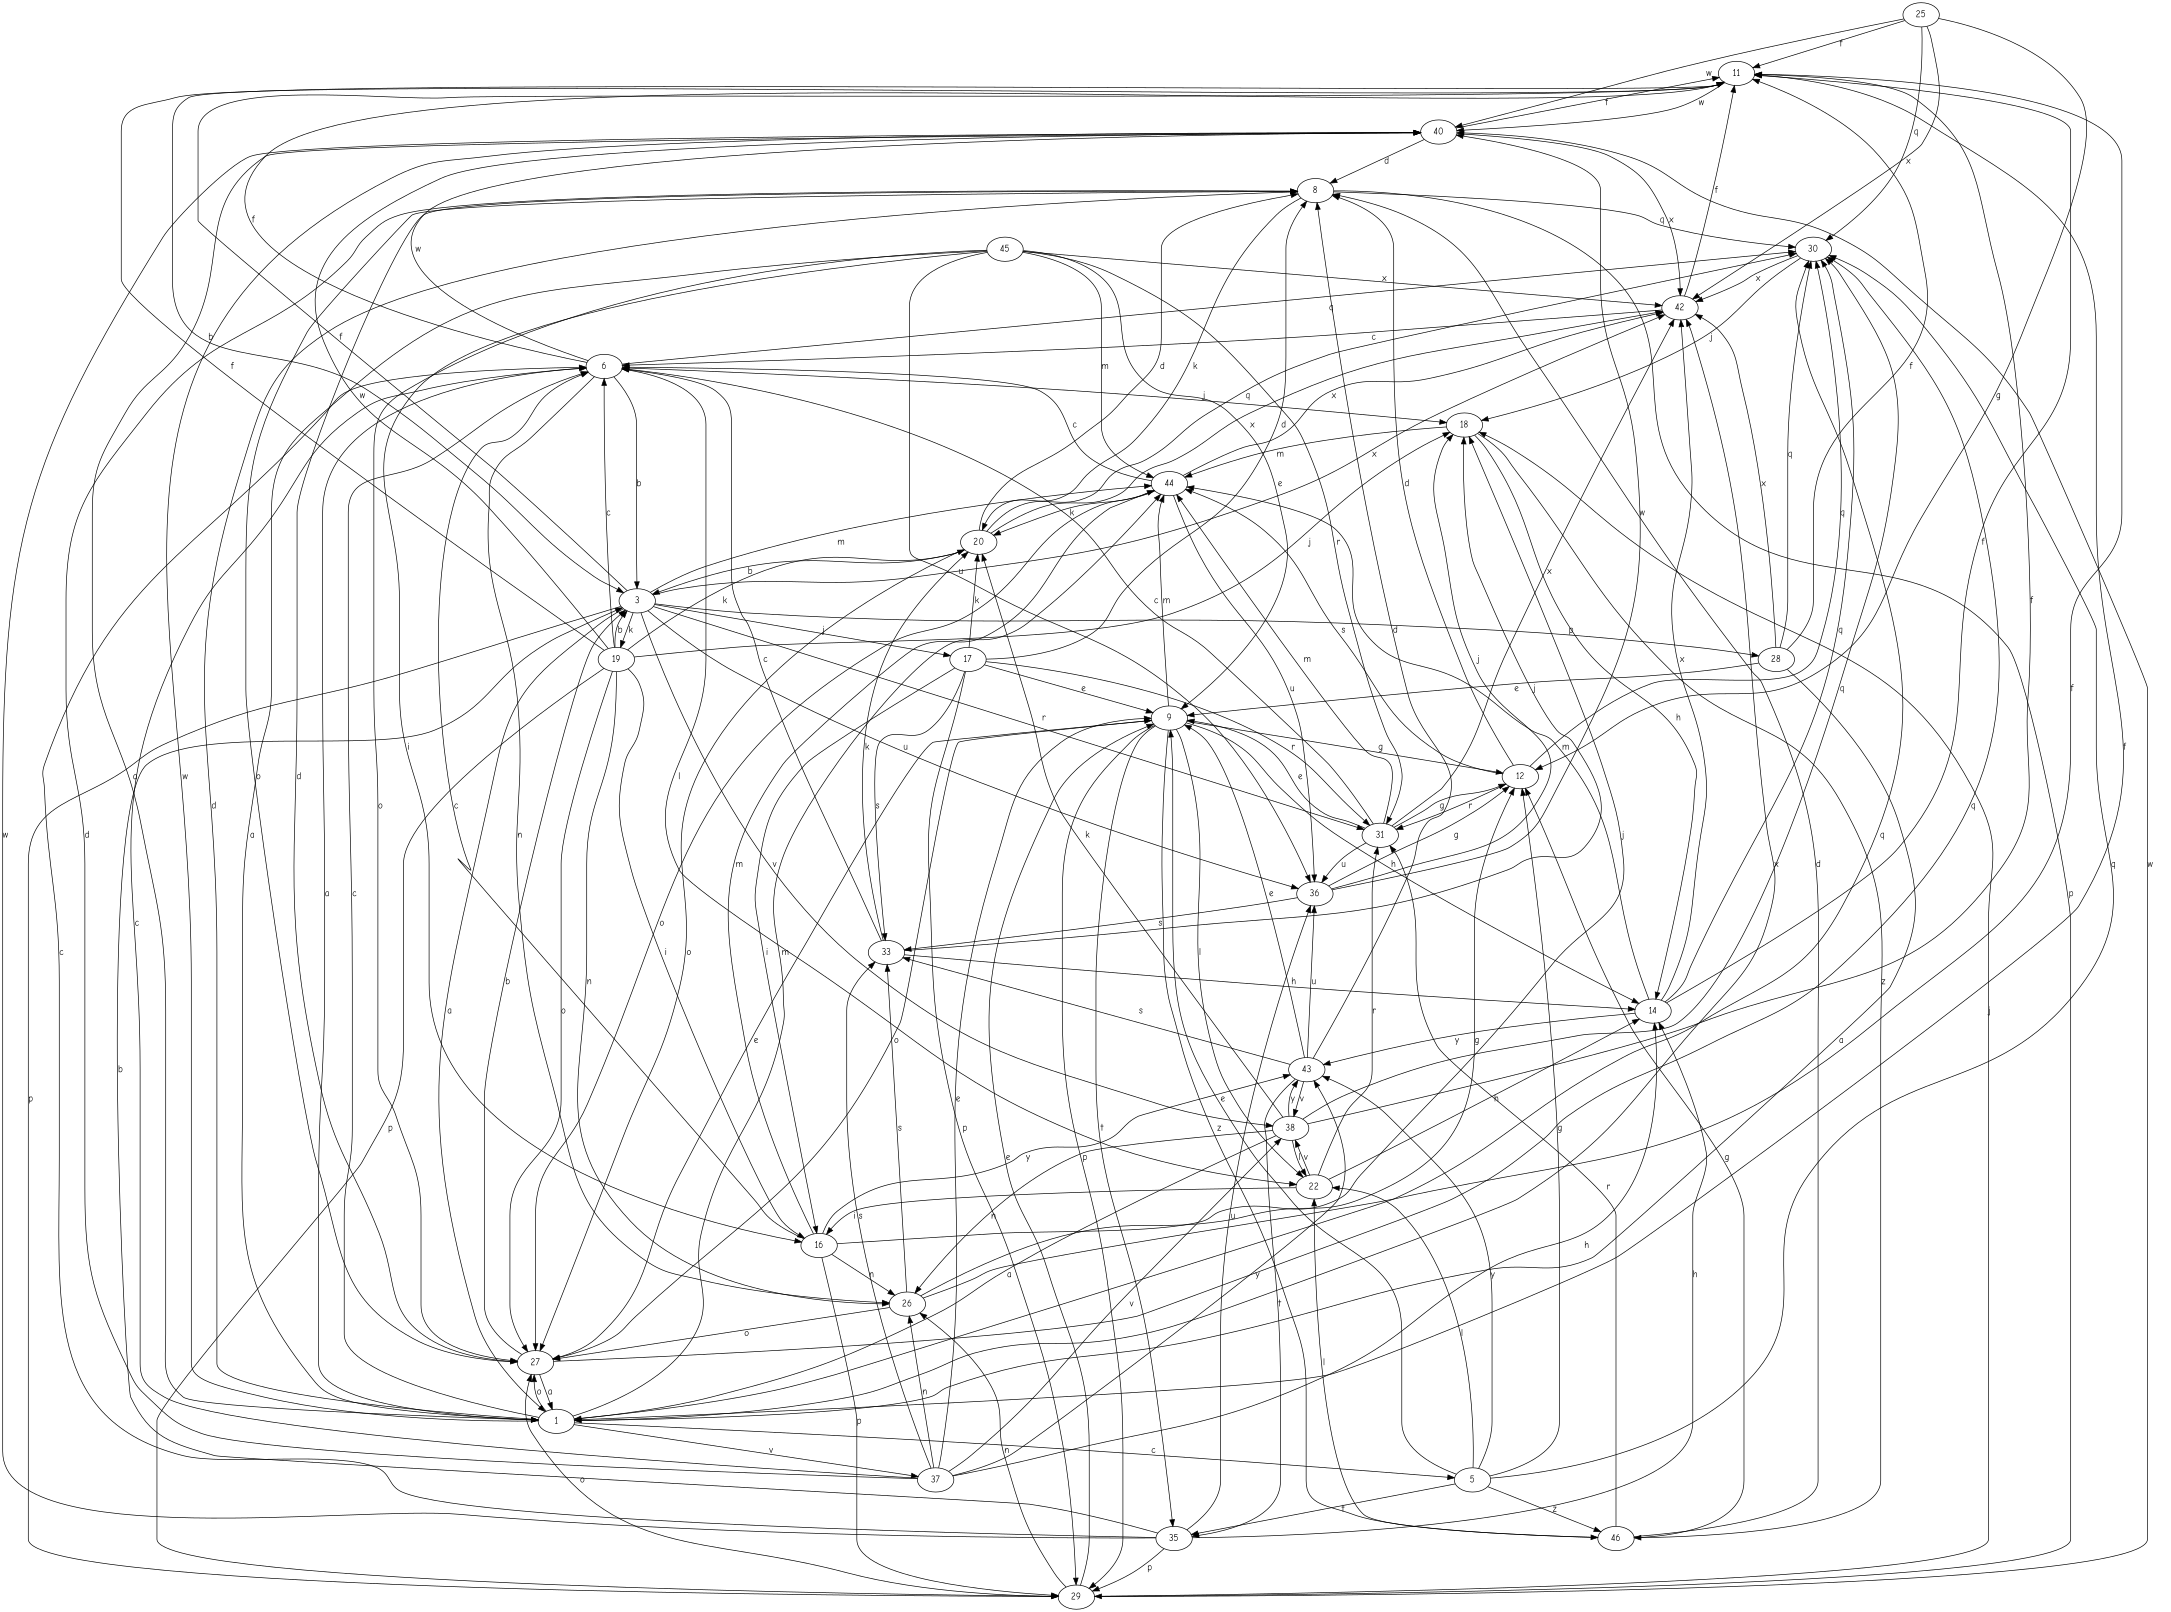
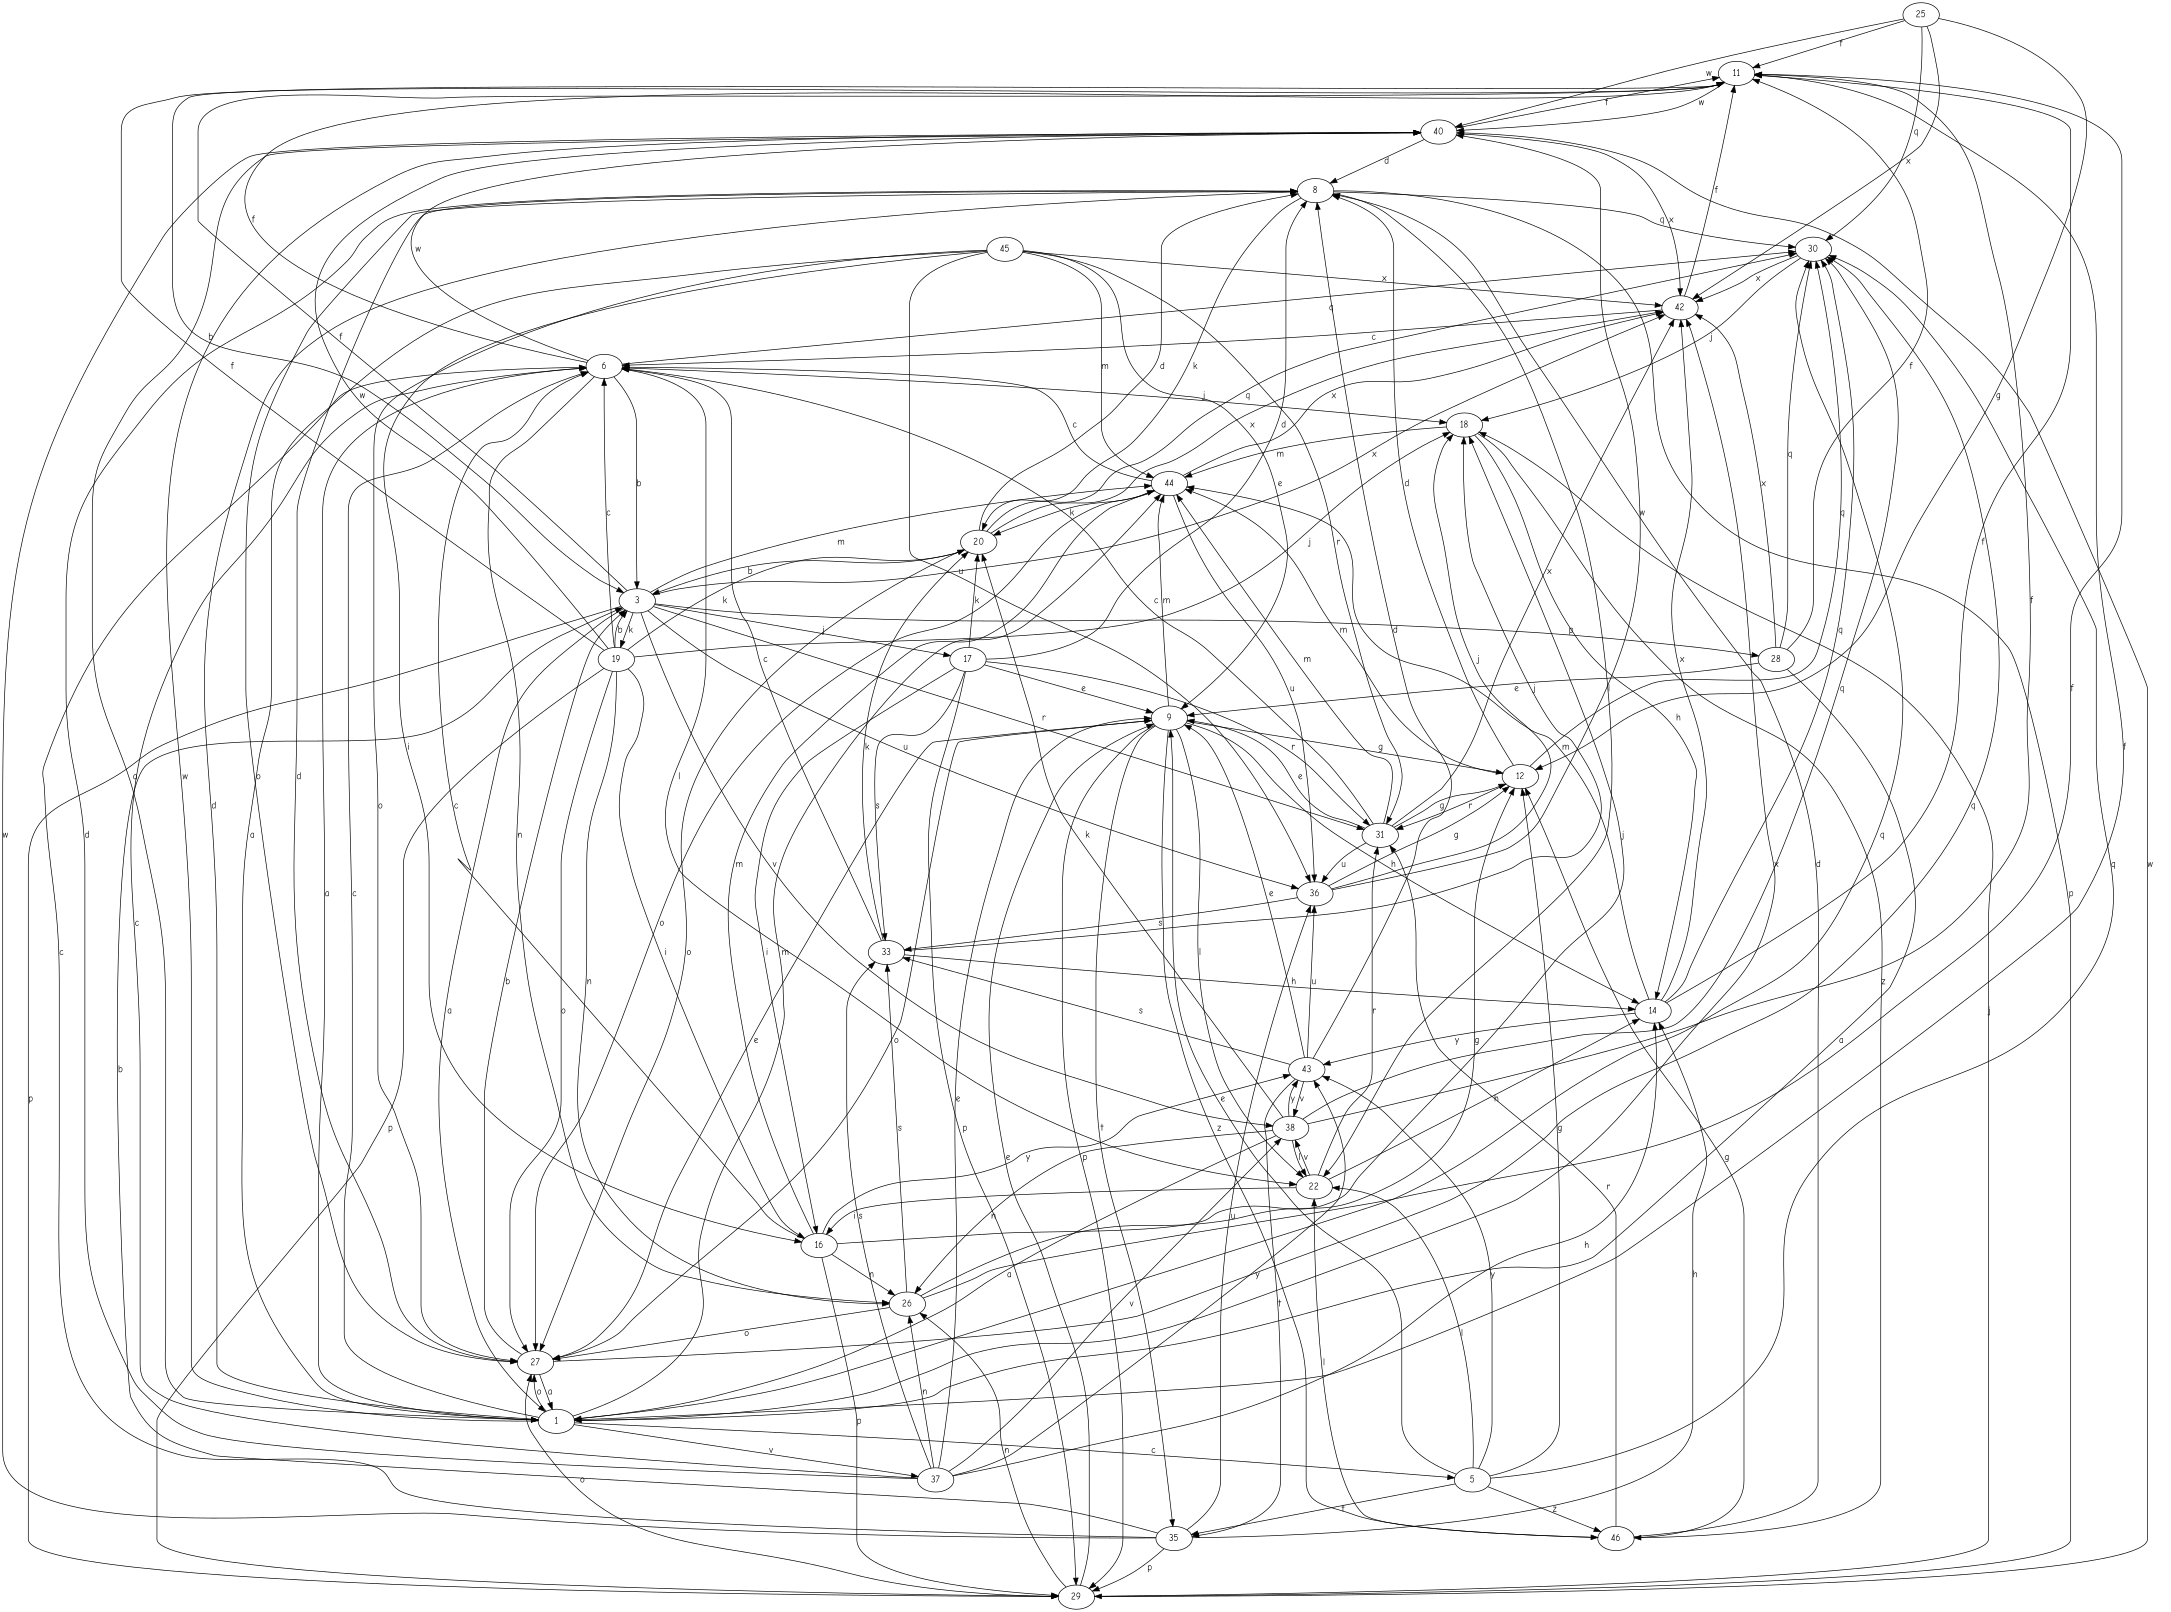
(1344, 630) -> (1344, 630)
none -> (1604, 653)
